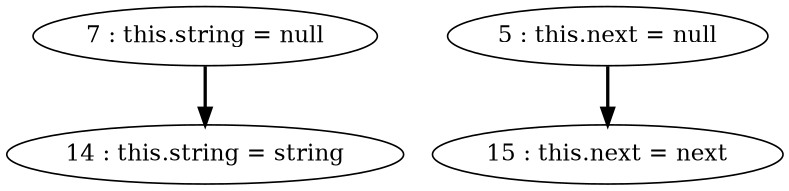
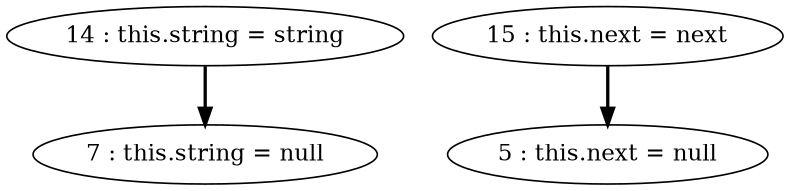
(205, 87) -> (205, 87)
(608, 87) -> (608, 87)
